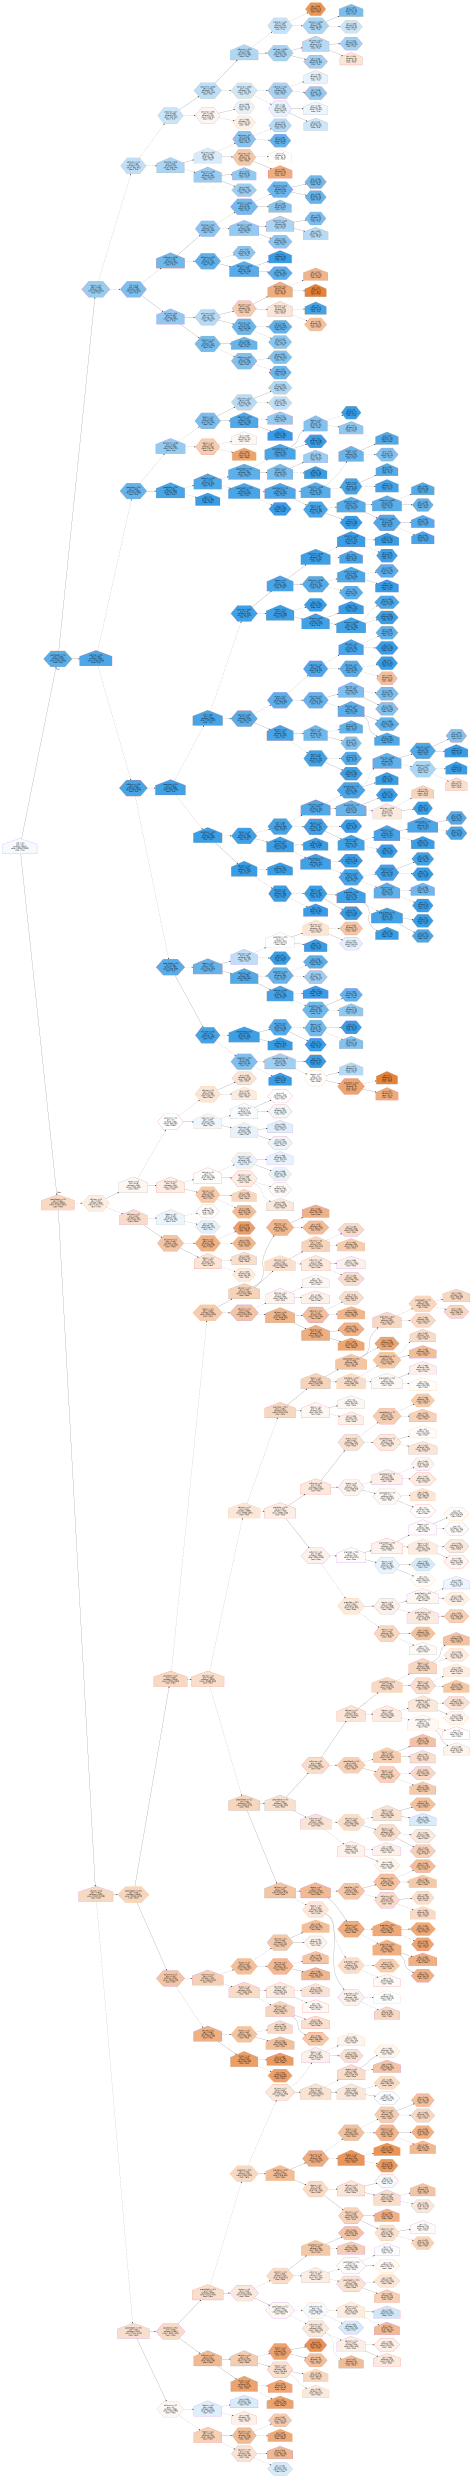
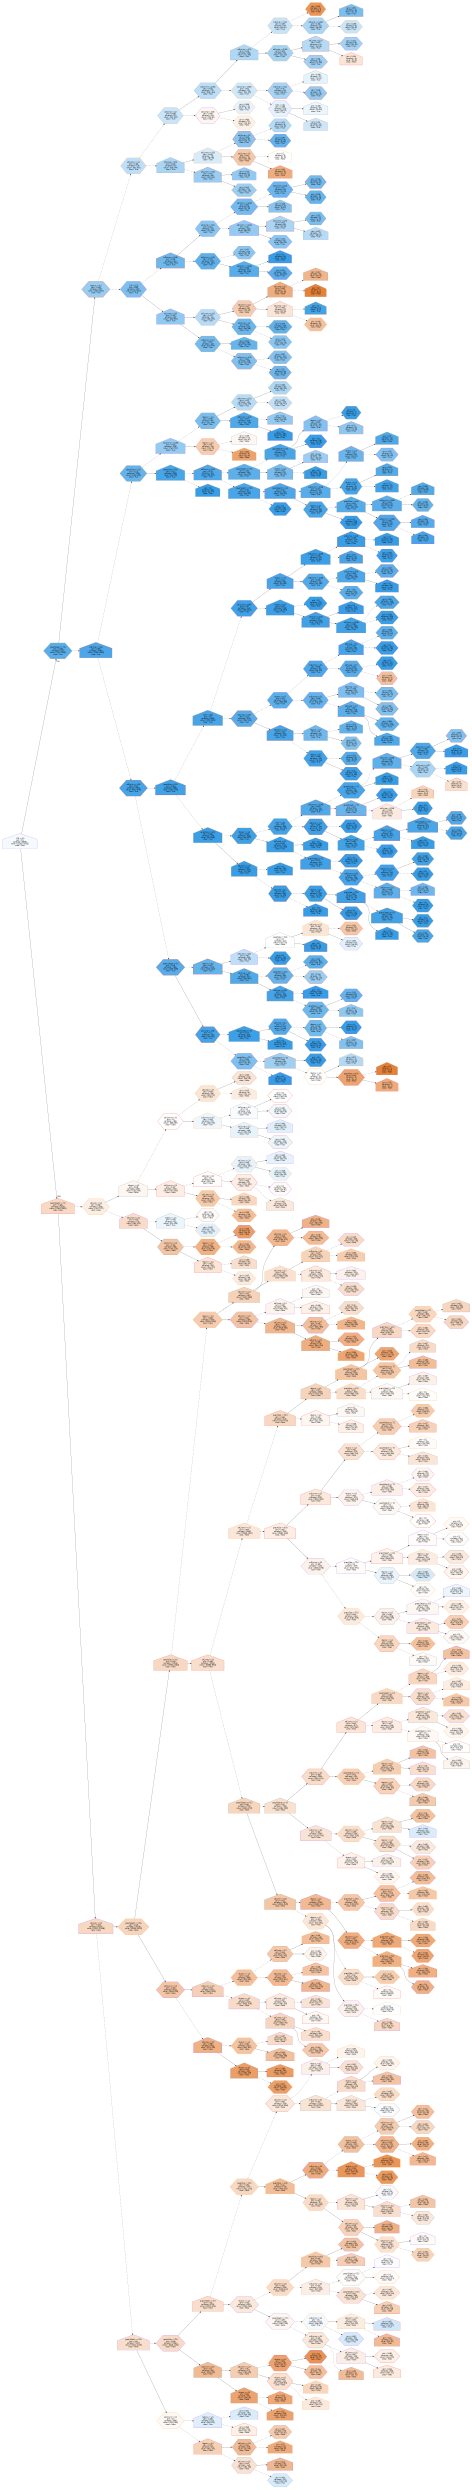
none -> (456, 1637)
